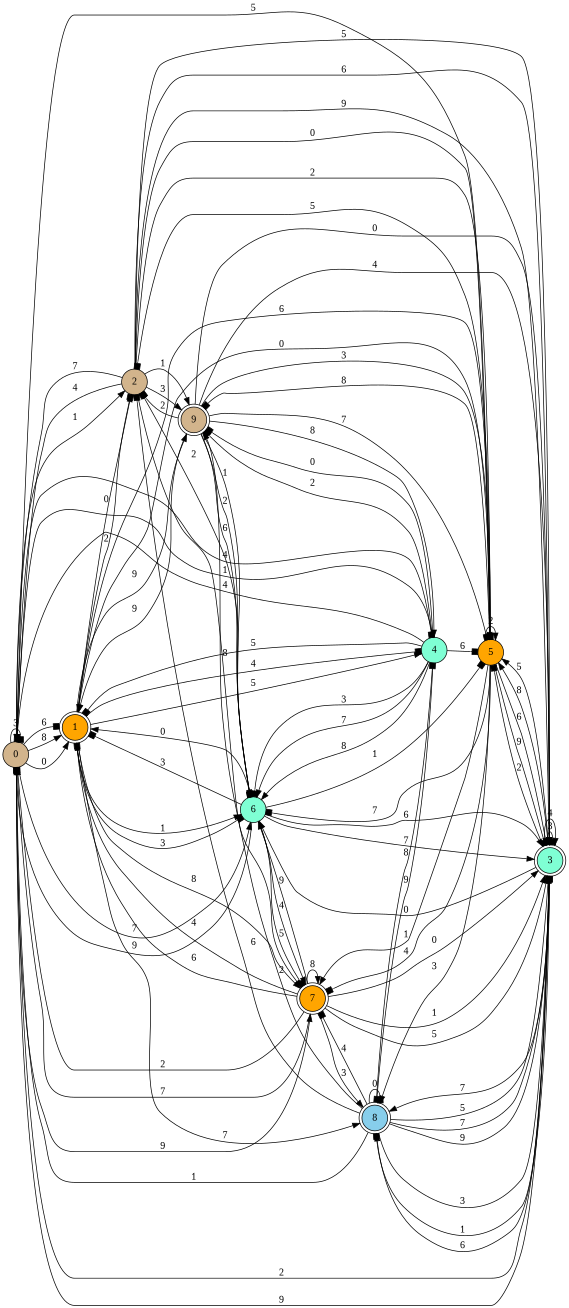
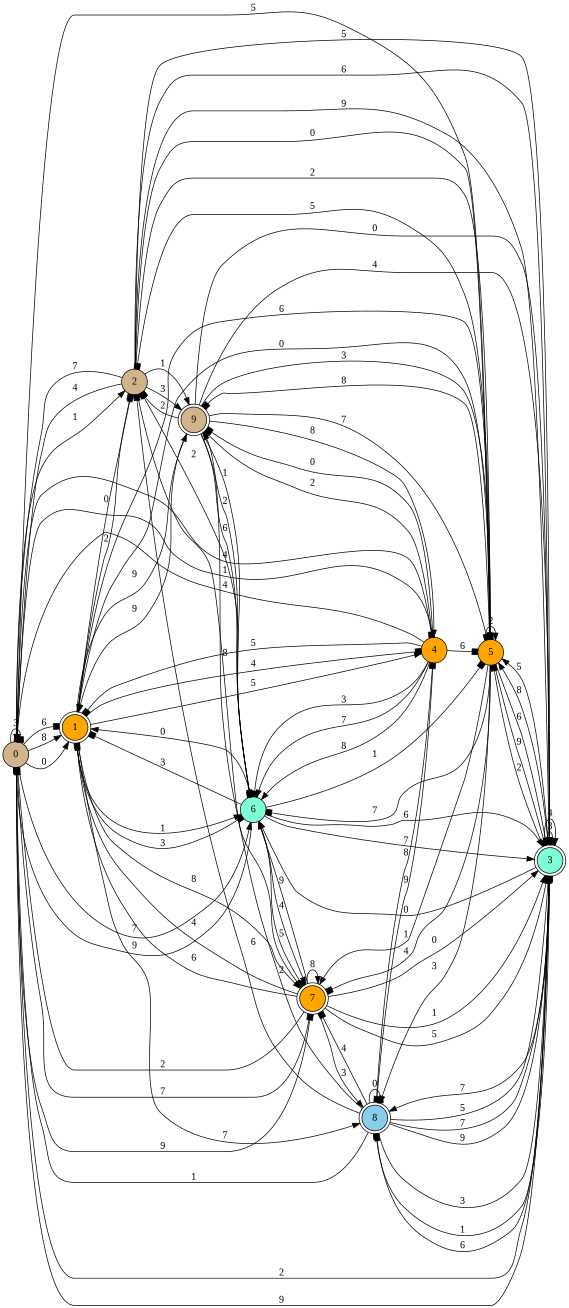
(434, 650) -> (434, 650)
(47, 1125) -> (47, 1125)
